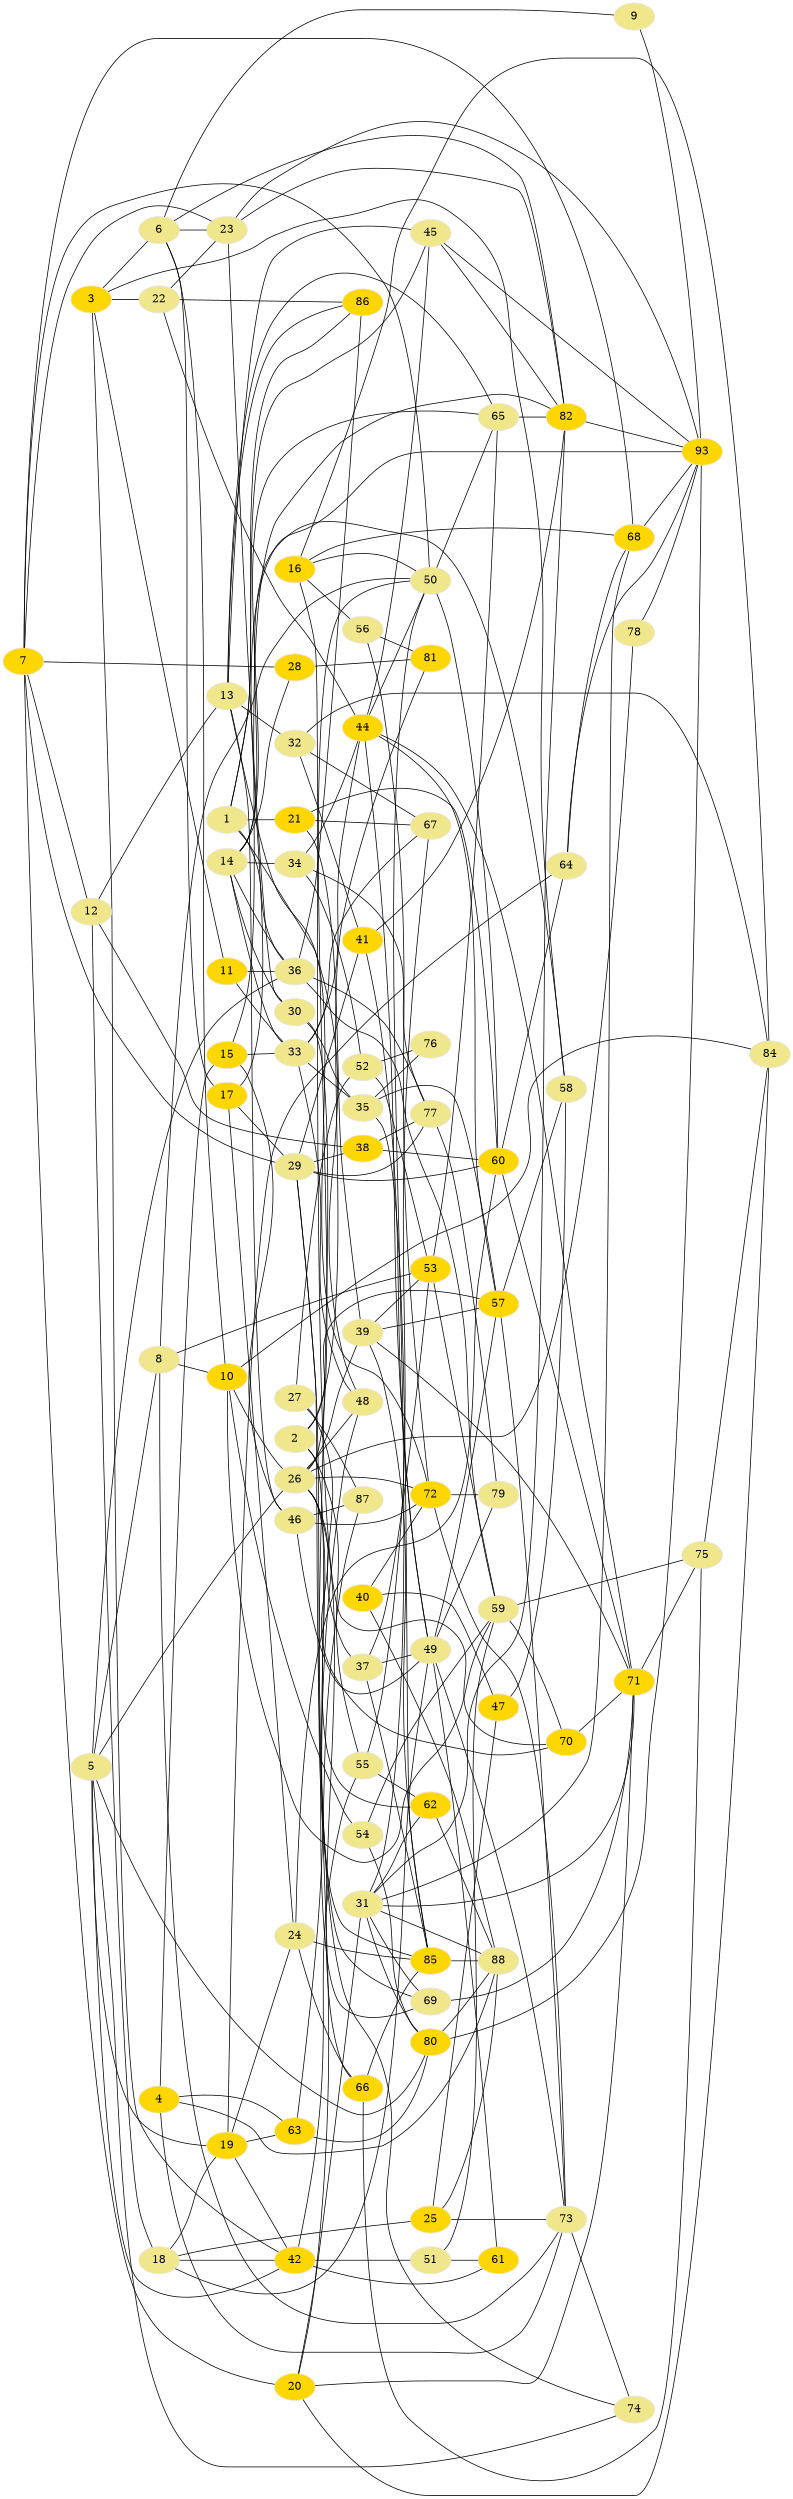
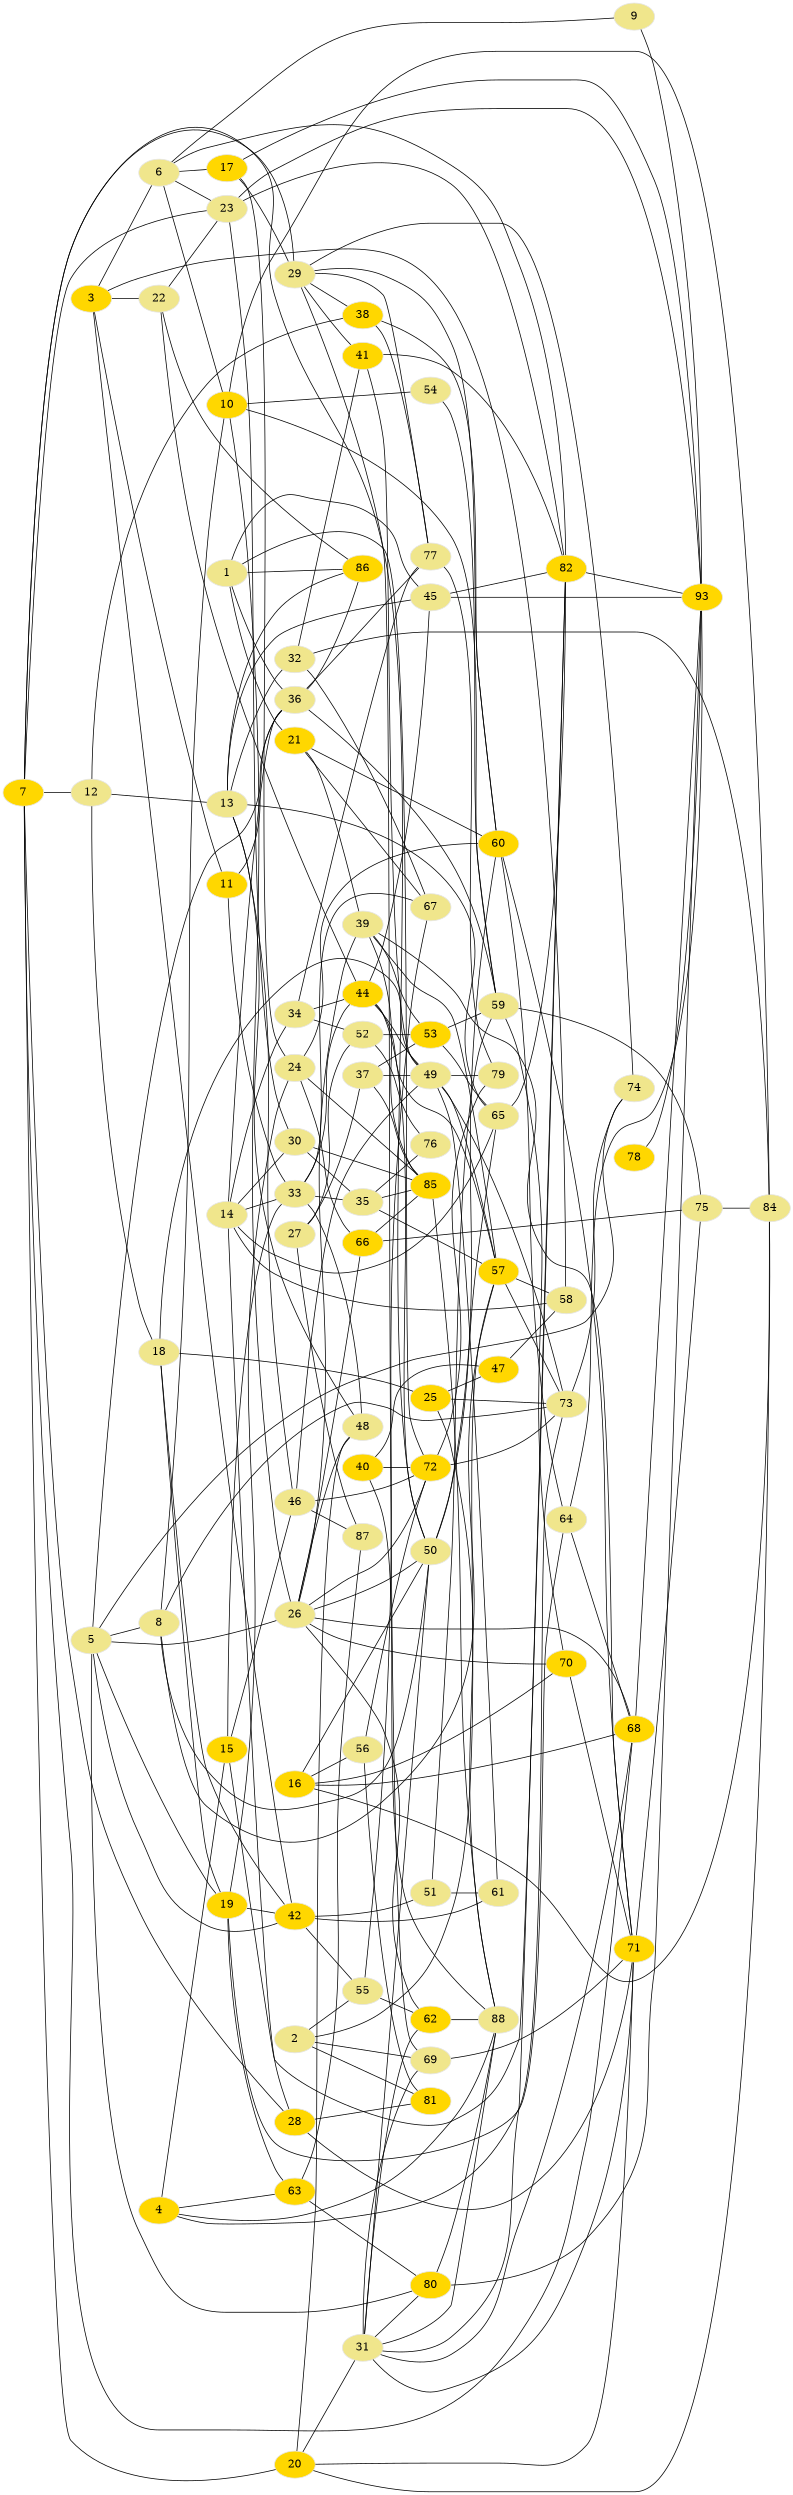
(634, 633) -> (634, 1158)
(586, 1147) -> (495, 1629)
(552, 1179) -> (522, 2193)
(293, 1309) -> (450, 1715)
(392, 1941) -> none
(499, 2260) -> (499, 1893)
